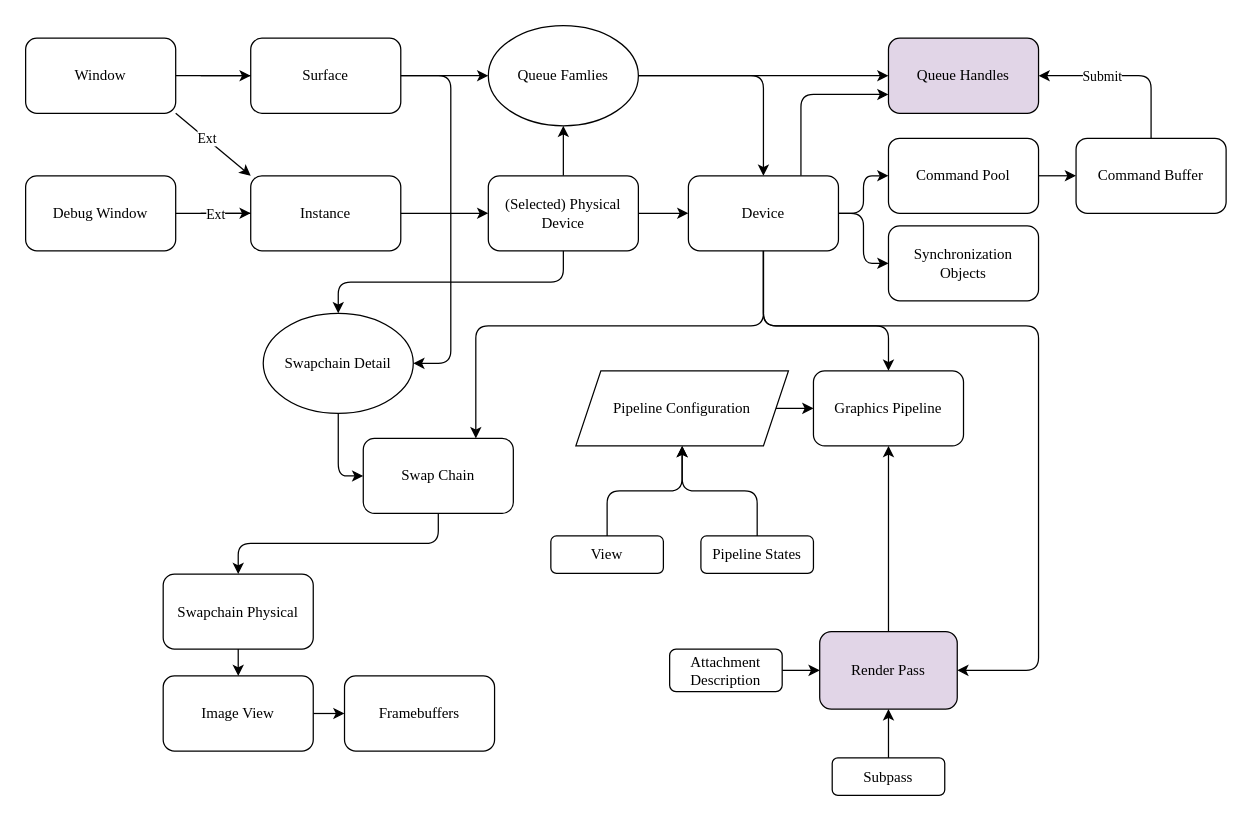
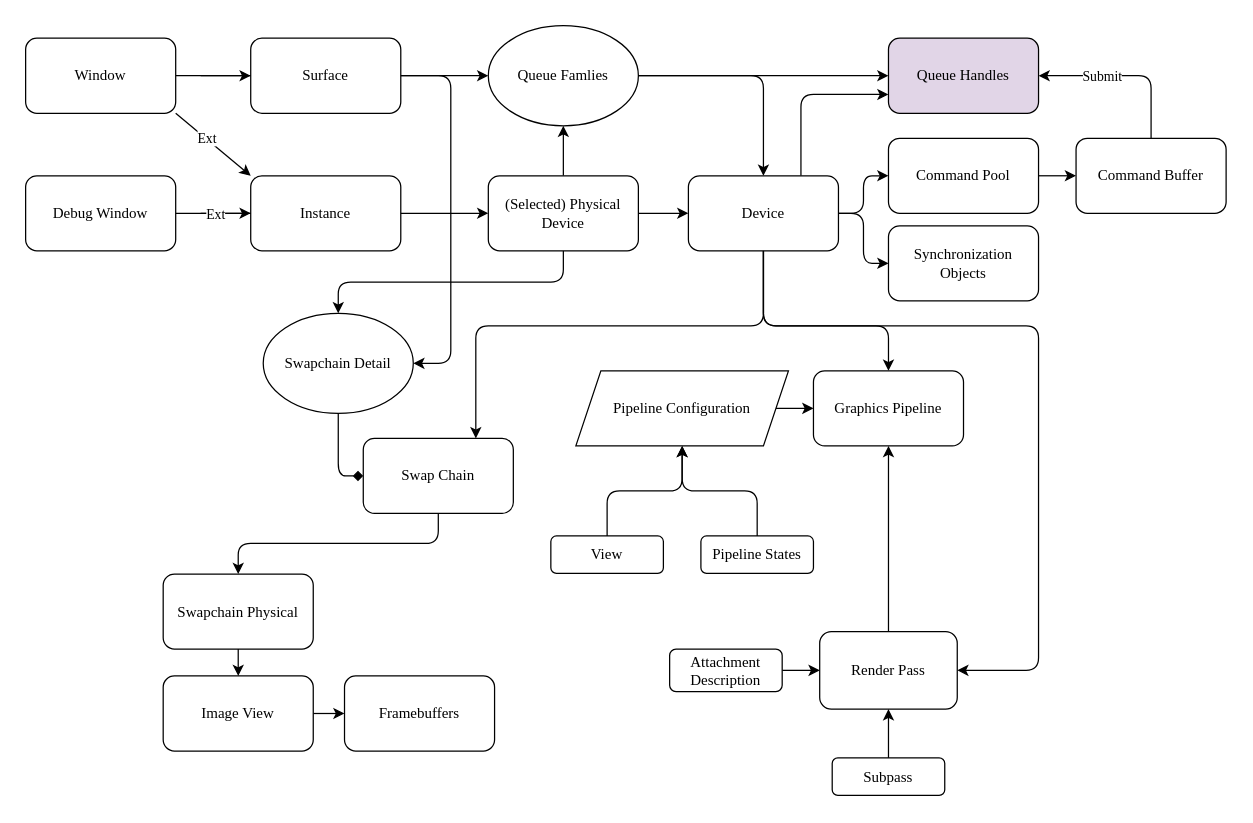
(353, 476) -> (352, 476)
(888, 670) -> (888, 670)
